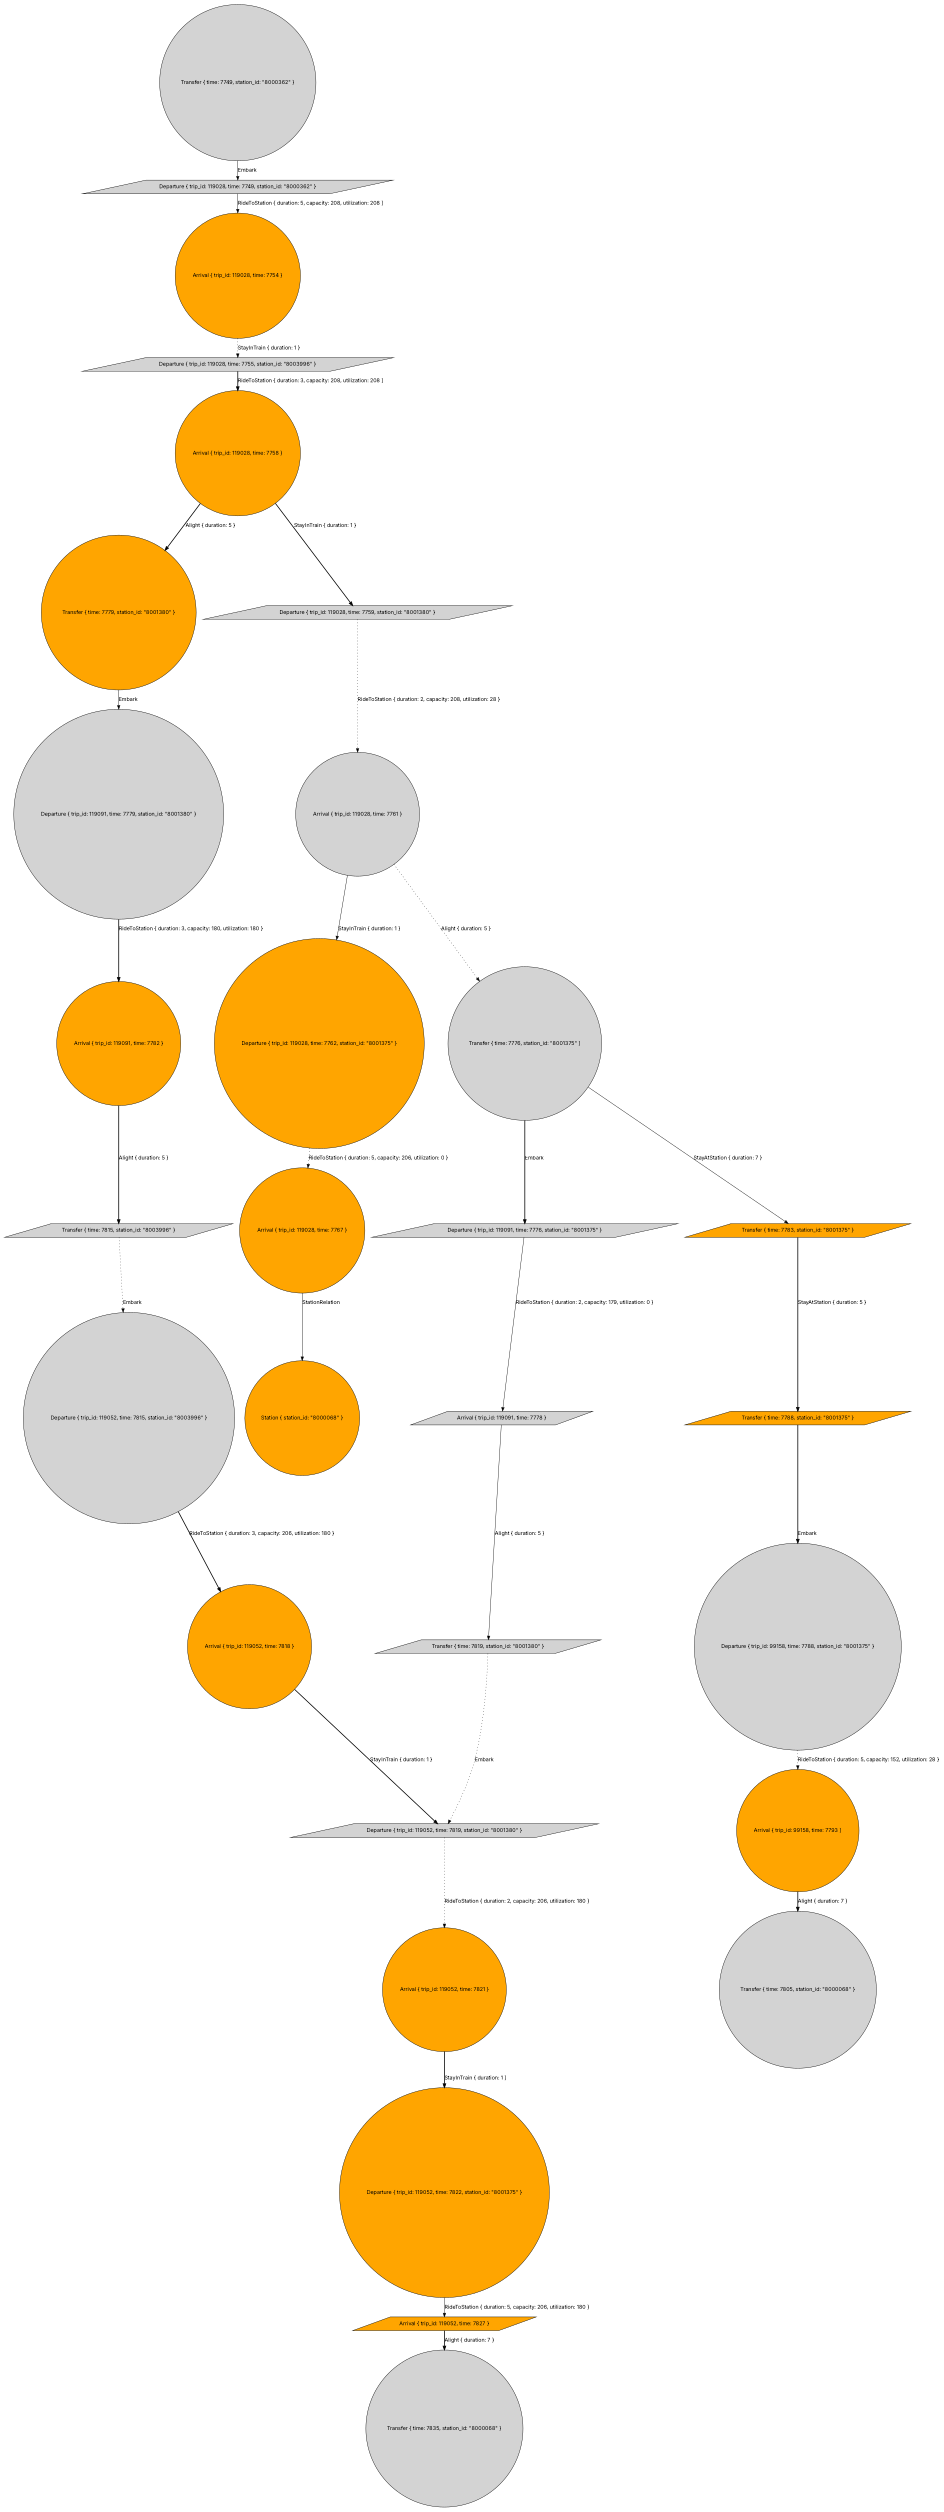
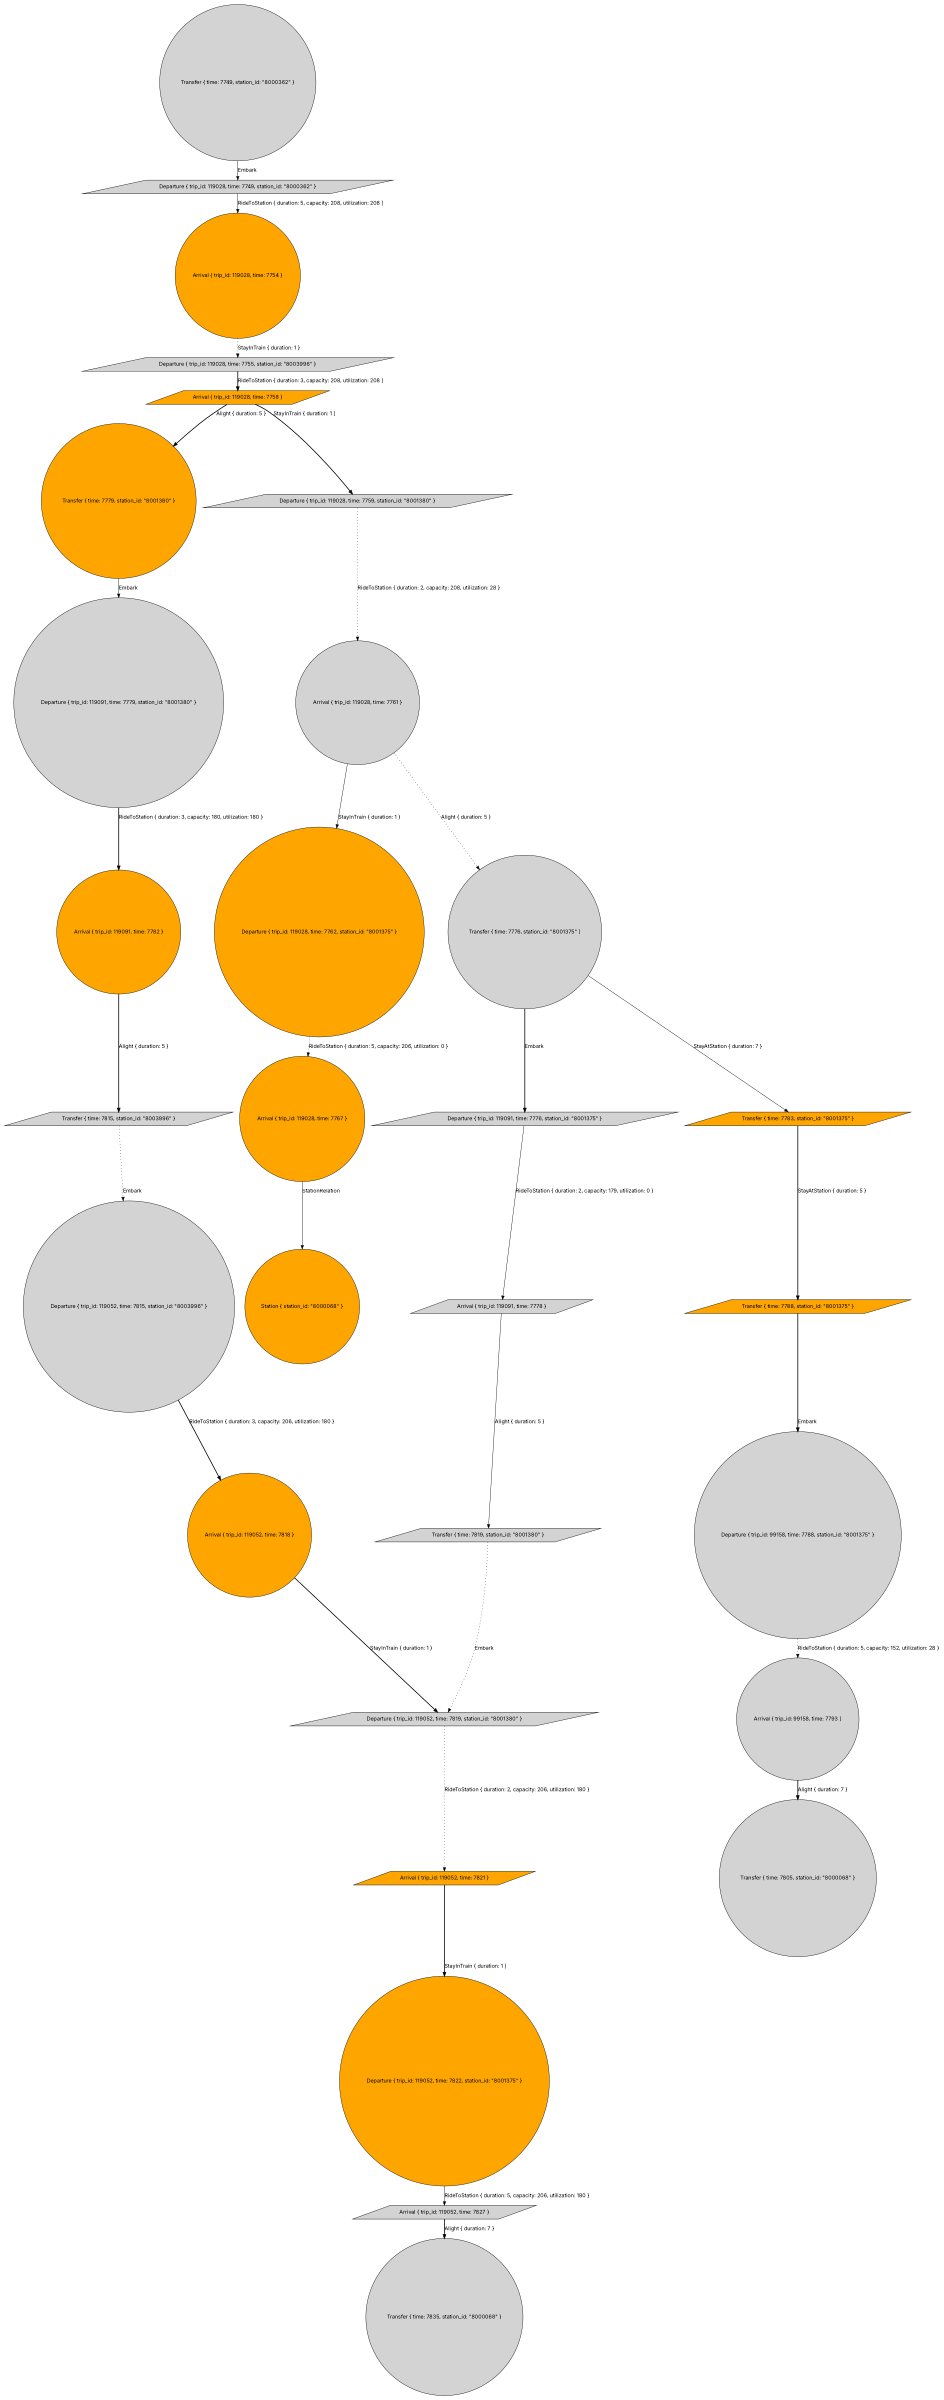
(238, 453) -> (238, 397)
(798, 1831) -> (798, 1719)
(444, 1990) -> (444, 1878)
(444, 2324) -> (444, 2212)
